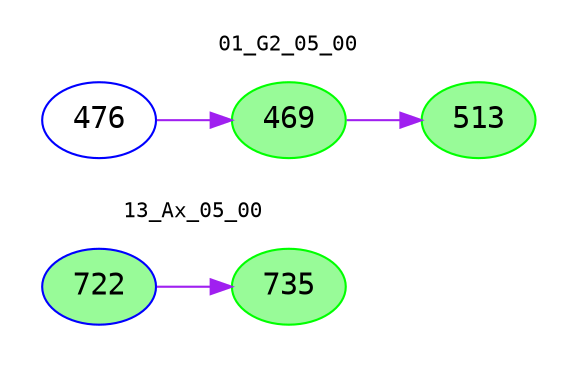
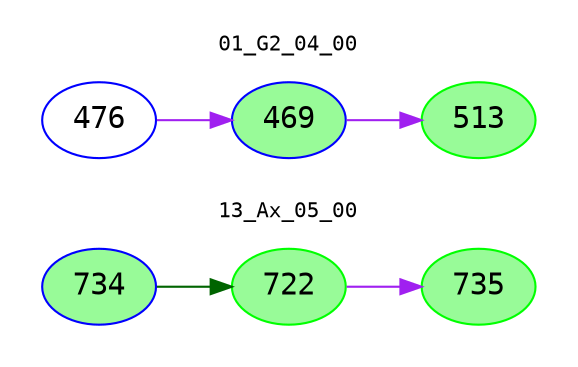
(289, 45) -> (289, 45)
(289, 120) -> (289, 120)
none -> (99, 287)
(99, 287) -> (289, 287)
